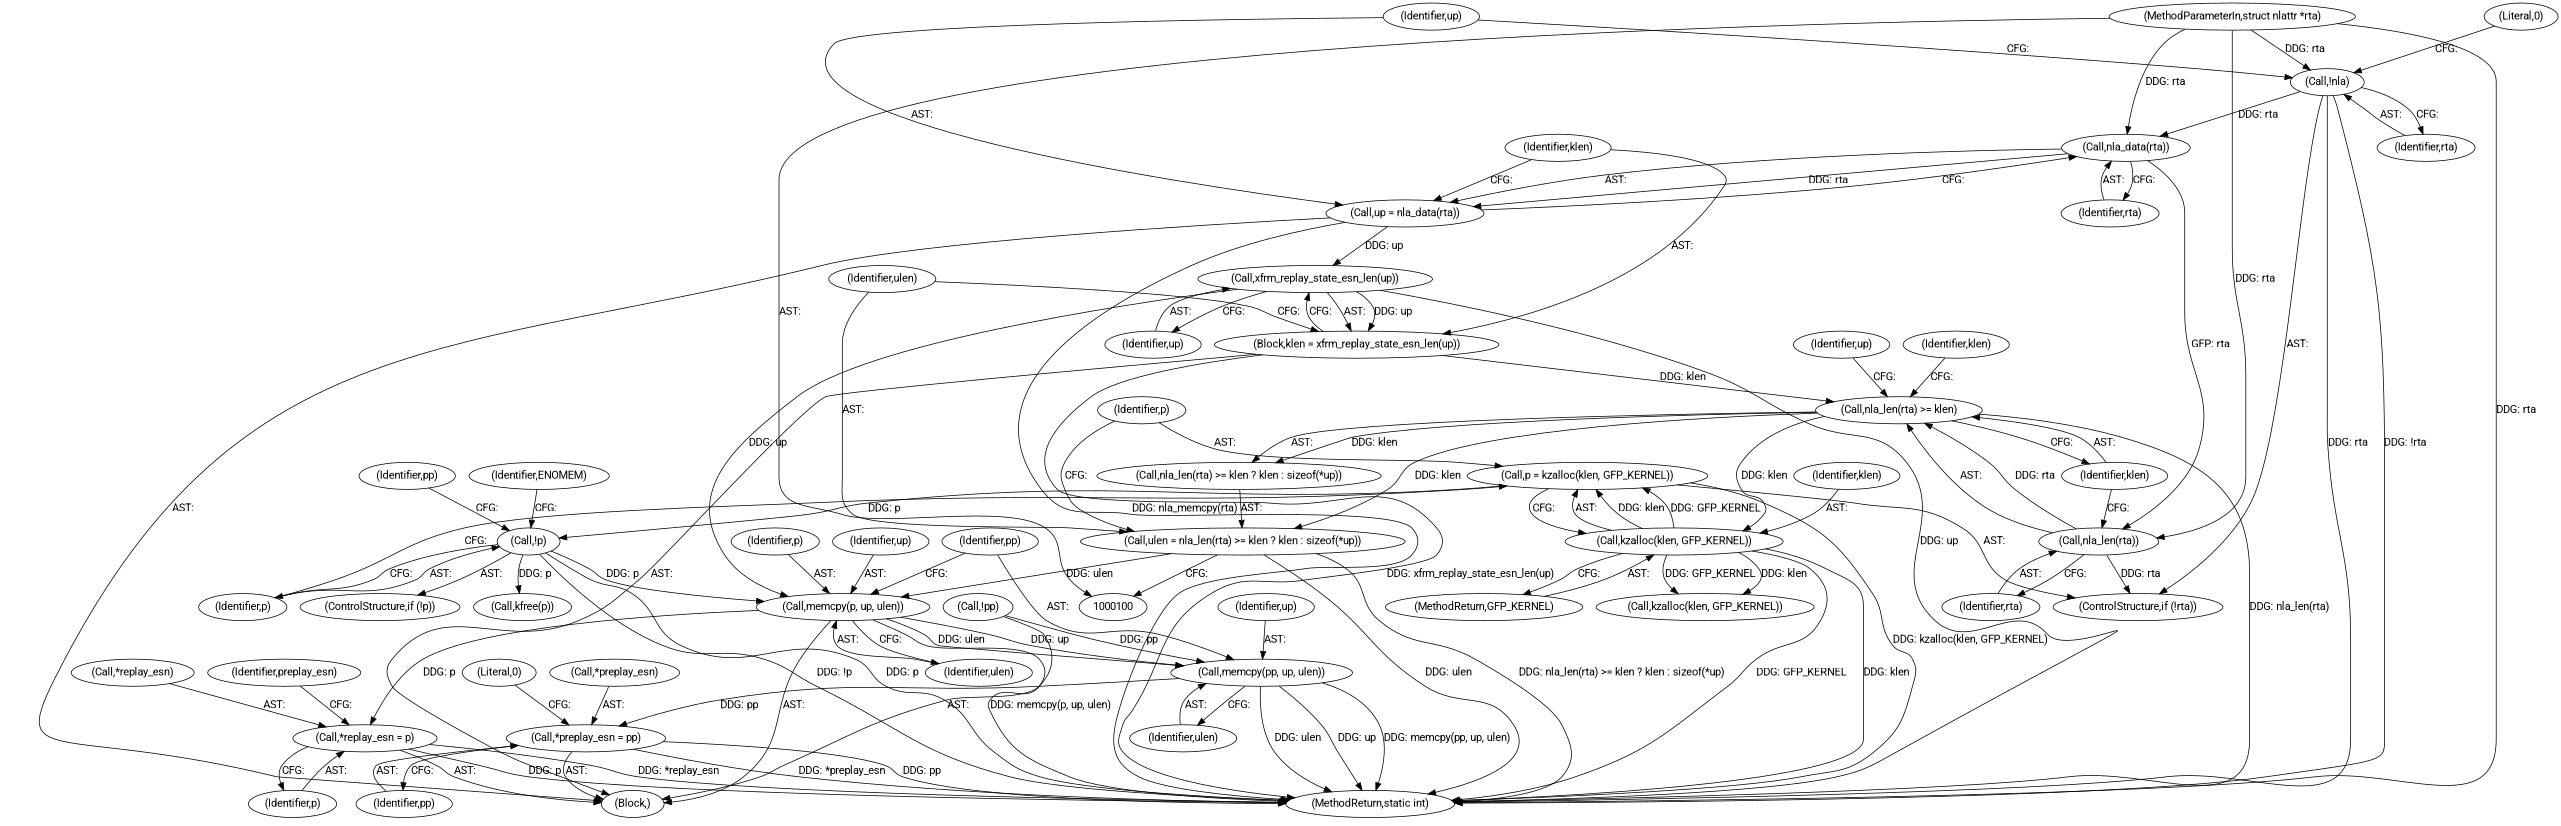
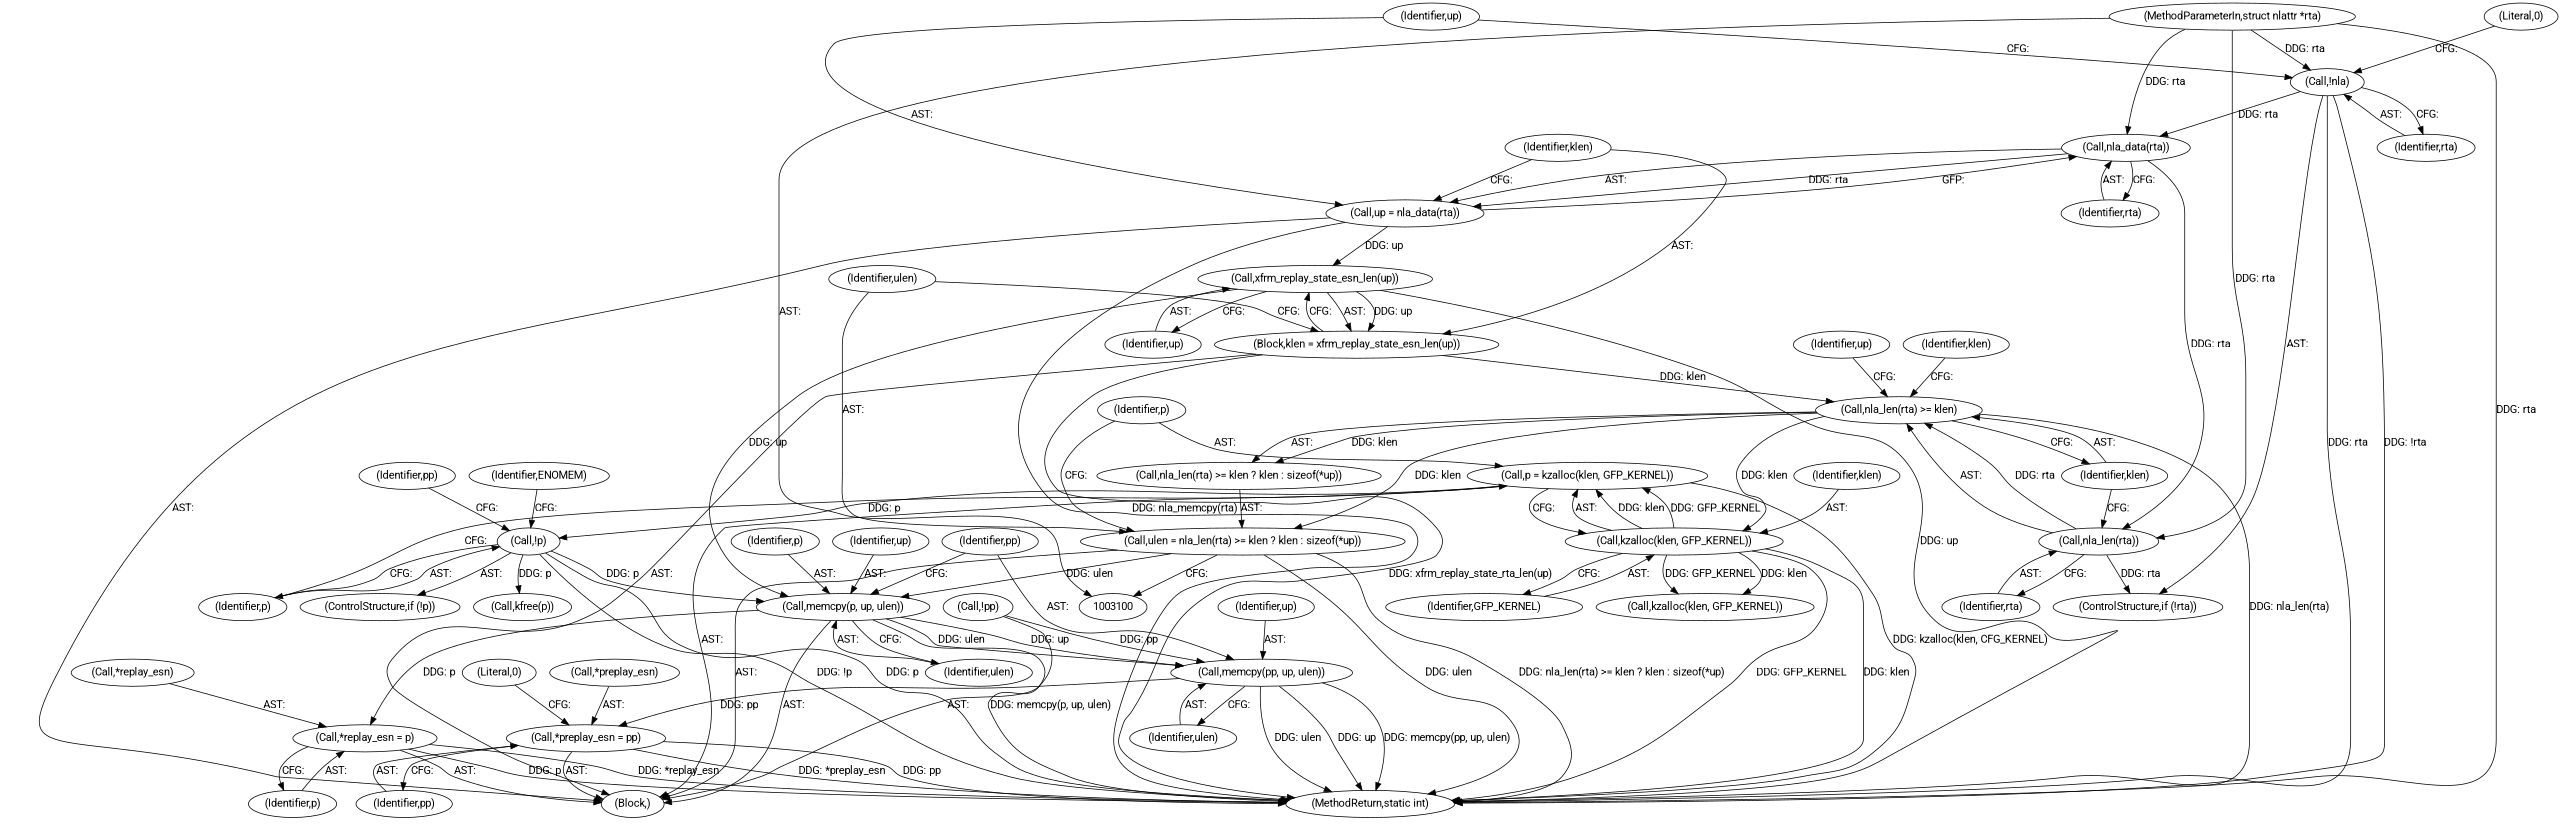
(1955, 181) -> (1955, 181)
(2211, 345) -> (2211, 345)
(1888, 507) -> (969, 510)
(1471, 574) -> (1471, 574)
none -> (827, 582)
(1113, 607) -> (1113, 607)
(1484, 607) -> (1484, 607)
(1970, 640) -> (1970, 640)
(284, 673) -> none
